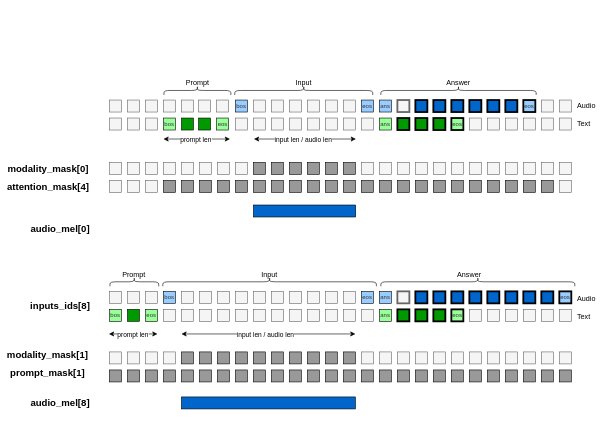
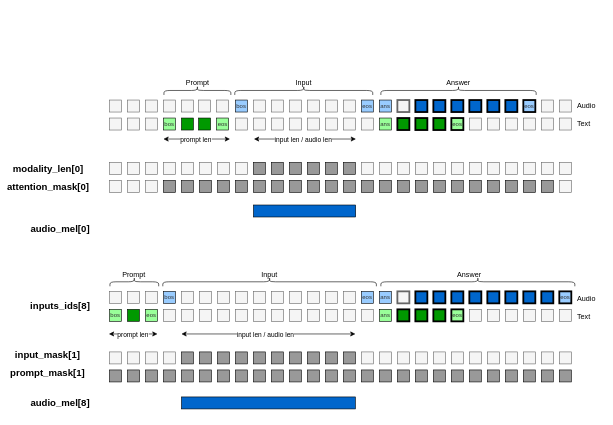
(48, 168) -> (48, 168)
(48, 186) -> (48, 186)
(48, 355) -> (48, 355)
